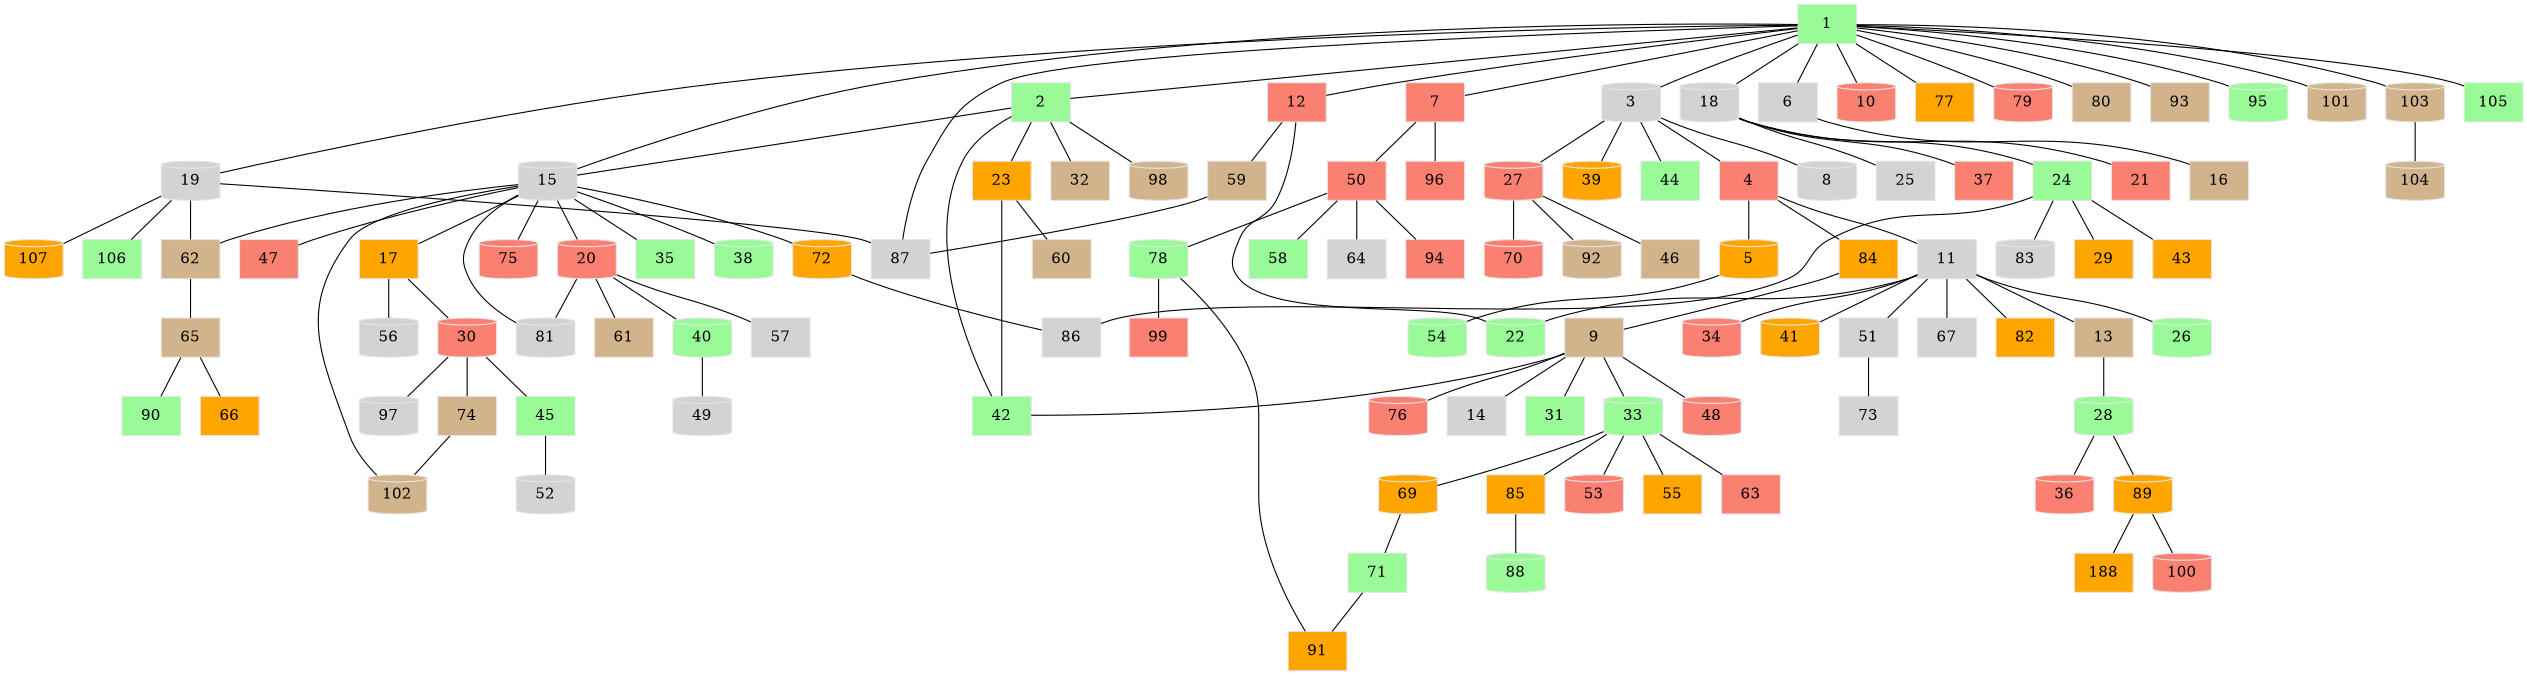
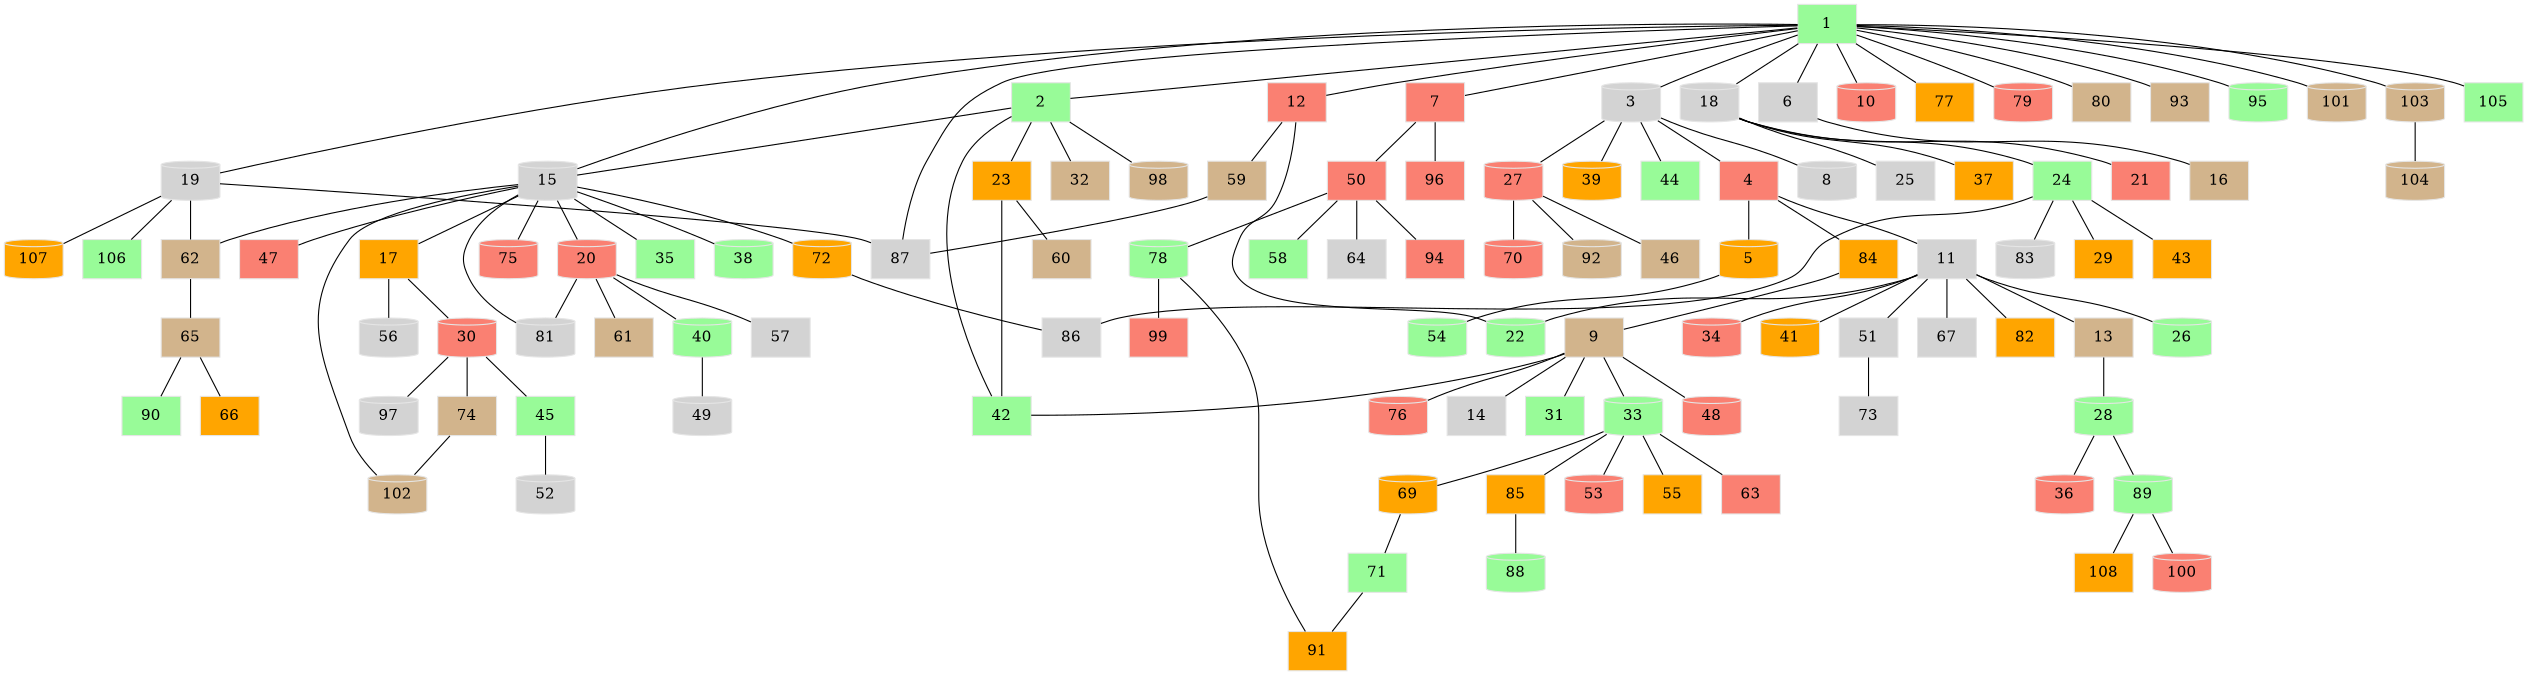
(1984, 181) -> (1984, 181)
(2143, 494) -> (2143, 494)
(2104, 573) -> (2104, 573)
